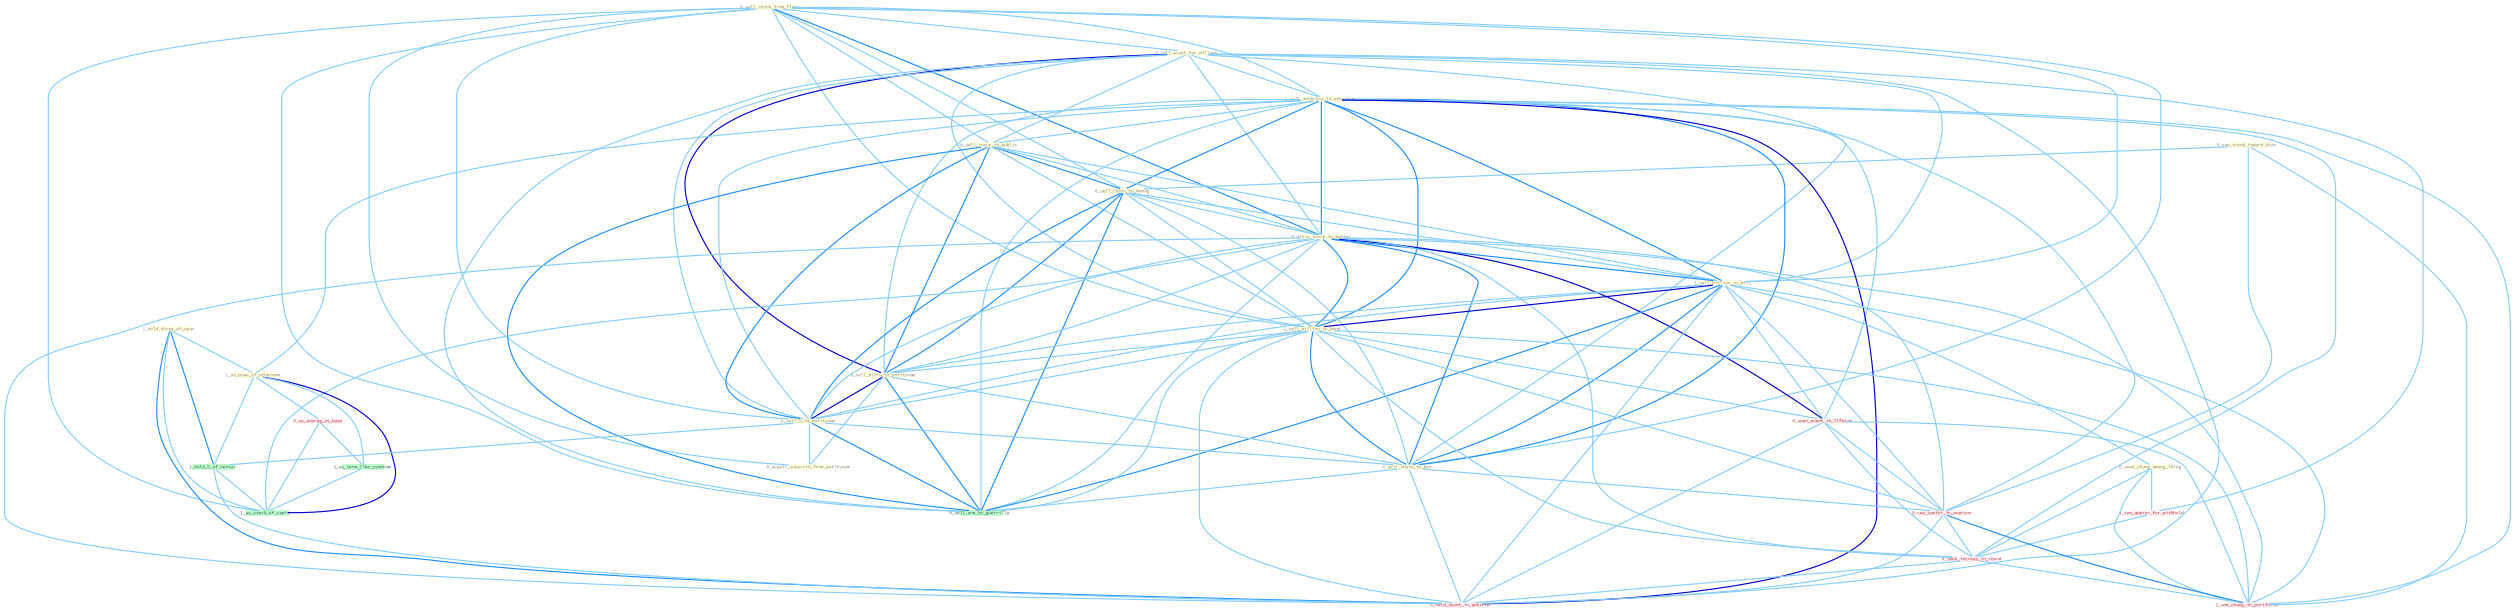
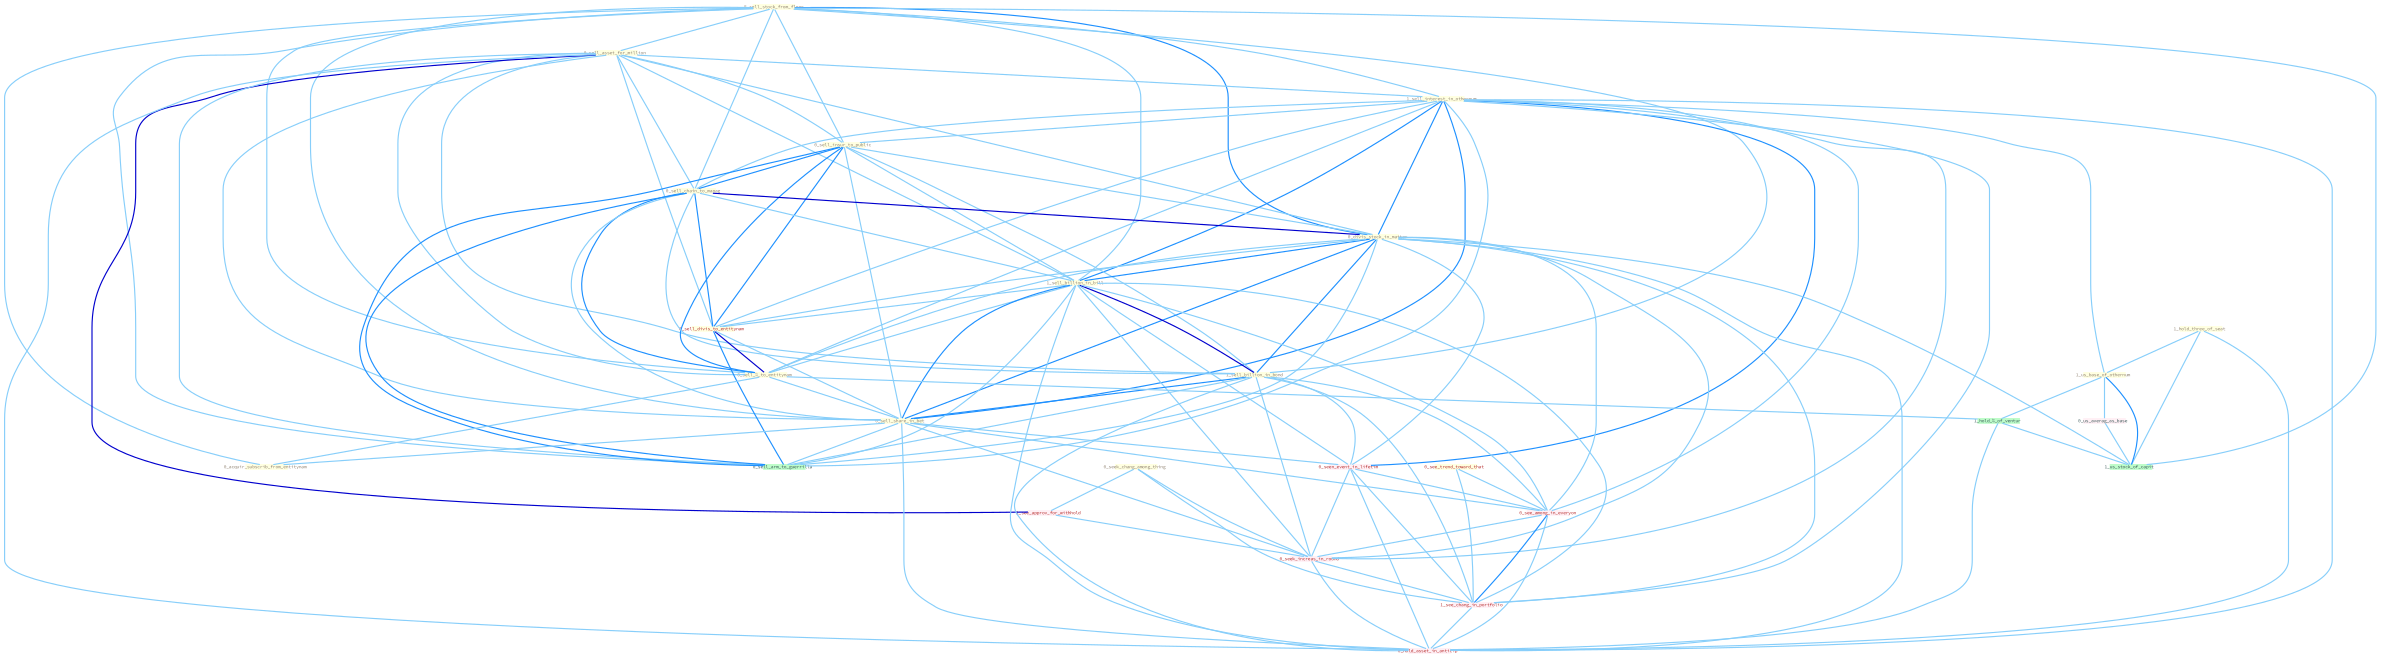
(772, 7) -> (774, 7)
(2069, 90) -> (168, 465)
(748, 114) -> (658, 178)
(1223, 145) -> (1054, 117)
(2248, 145) -> (1456, 467)
(1851, 153) -> (1807, 273)
(1686, 168) -> (656, 122)
(1222, 214) -> (1052, 215)
(1418, 217) -> none
(1570, 282) -> (1480, 333)
none -> (873, 283)
(1869, 341) -> (2332, 382)
(1089, 353) -> none
(1946, 359) -> (1199, 427)
(884, 375) -> (713, 329)
(1061, 375) -> none
(192, 398) -> none
(865, 399) -> (614, 442)
(1355, 406) -> (911, 434)
(320, 421) -> (2104, 421)
(387, 440) -> (2135, 416)
none -> (1126, 444)
(363, 467) -> none
(895, 467) -> none
none -> (1116, 493)
(1943, 513) -> (1548, 513)
(363, 555) -> (2179, 610)
none -> (1451, 628)
